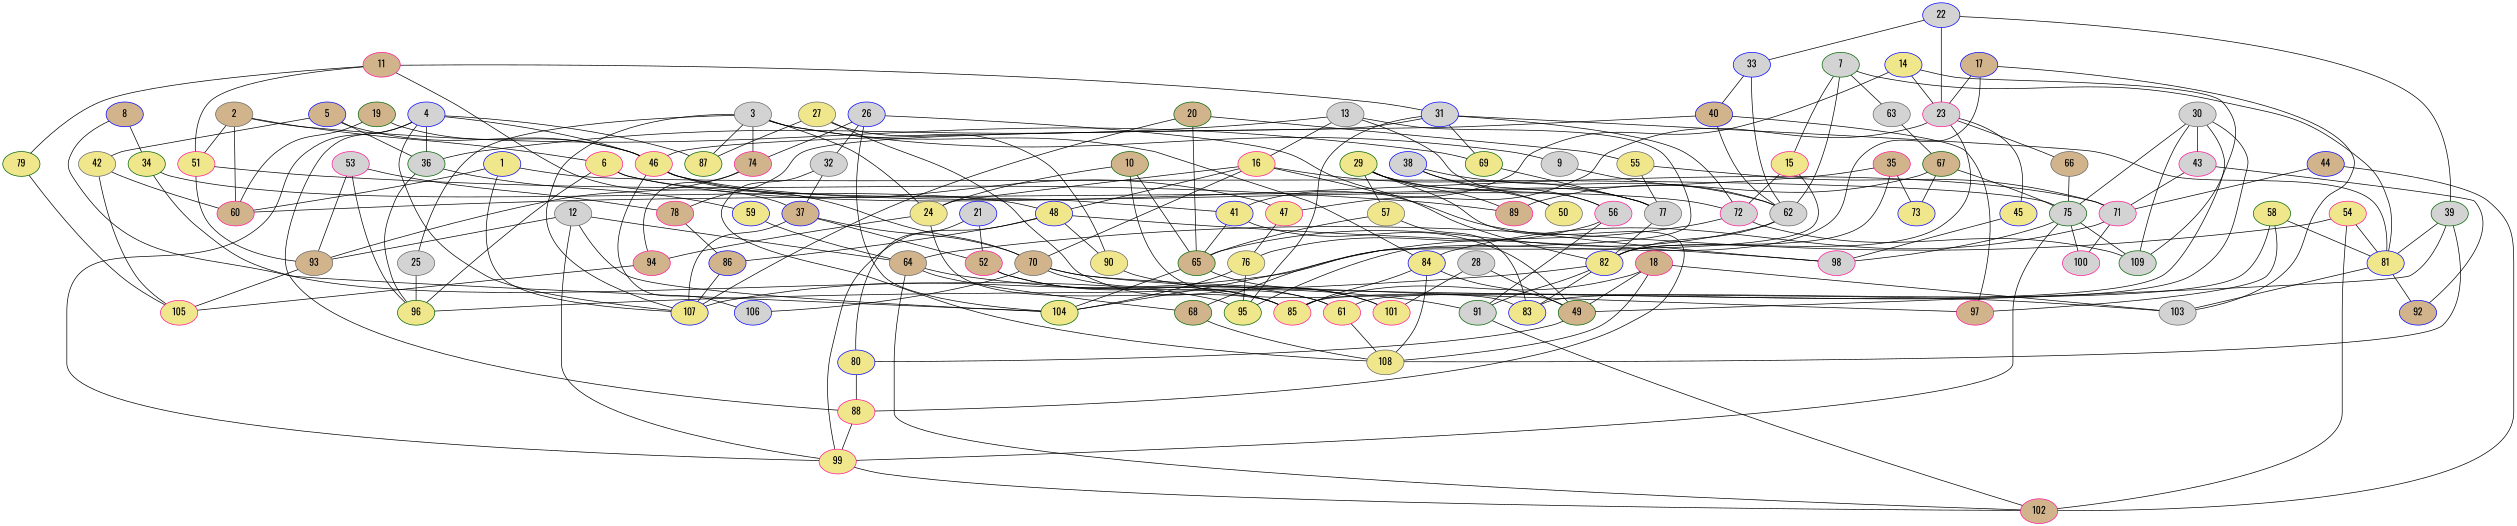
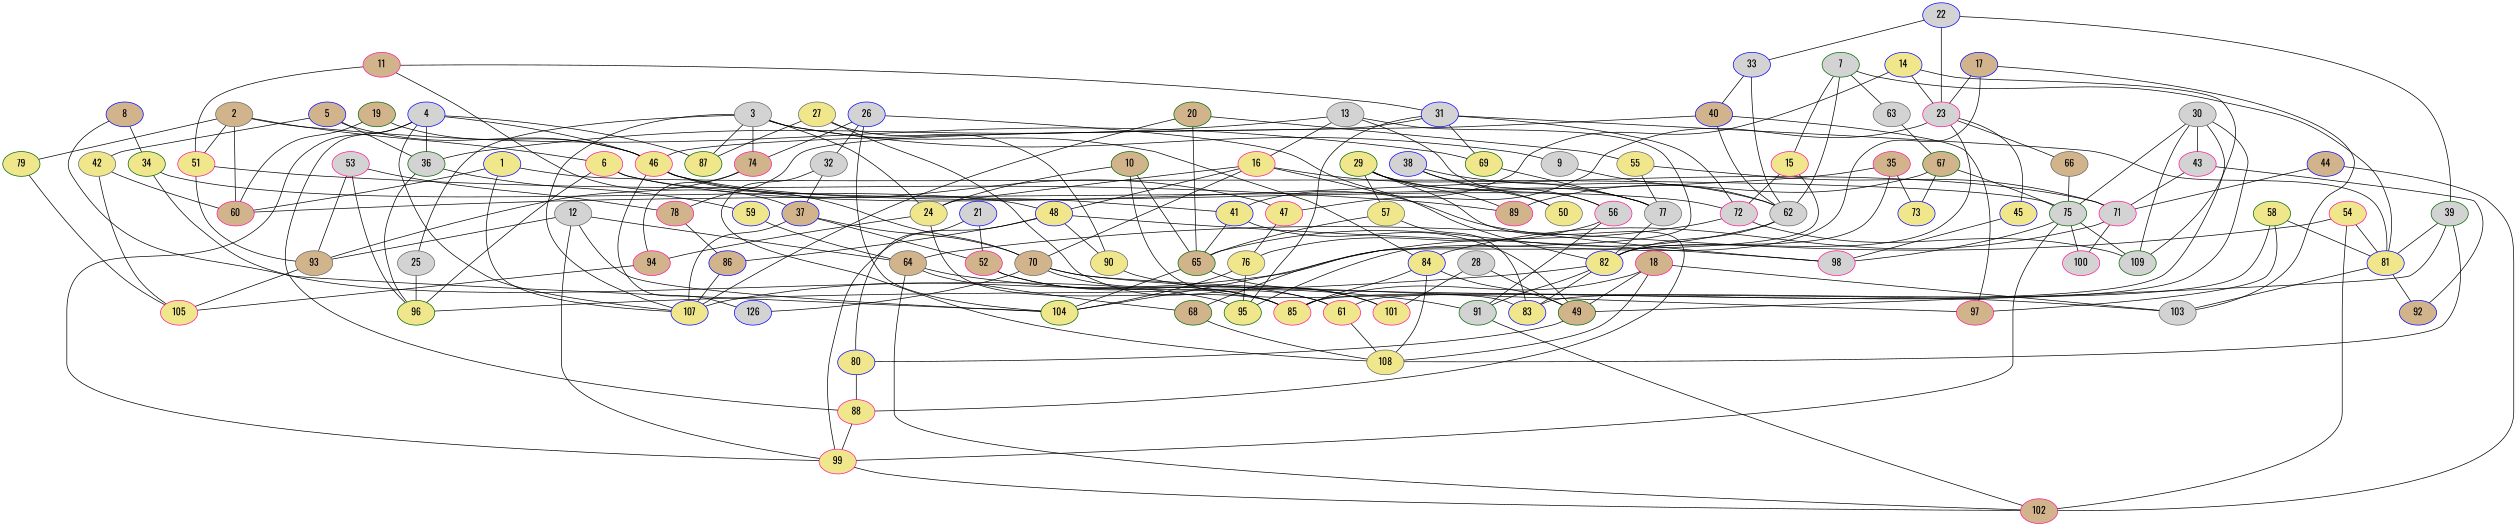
(188, 83) -> (128, 139)
(753, 313) -> (753, 313)
